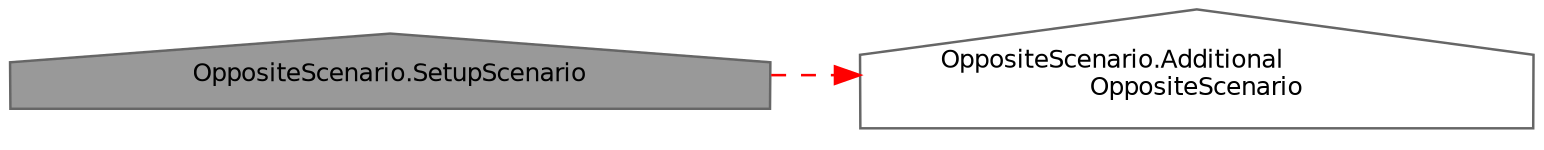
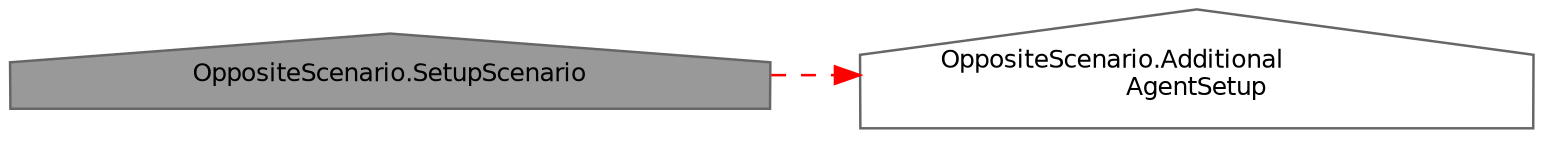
(1197, 75) -> (1197, 75)
